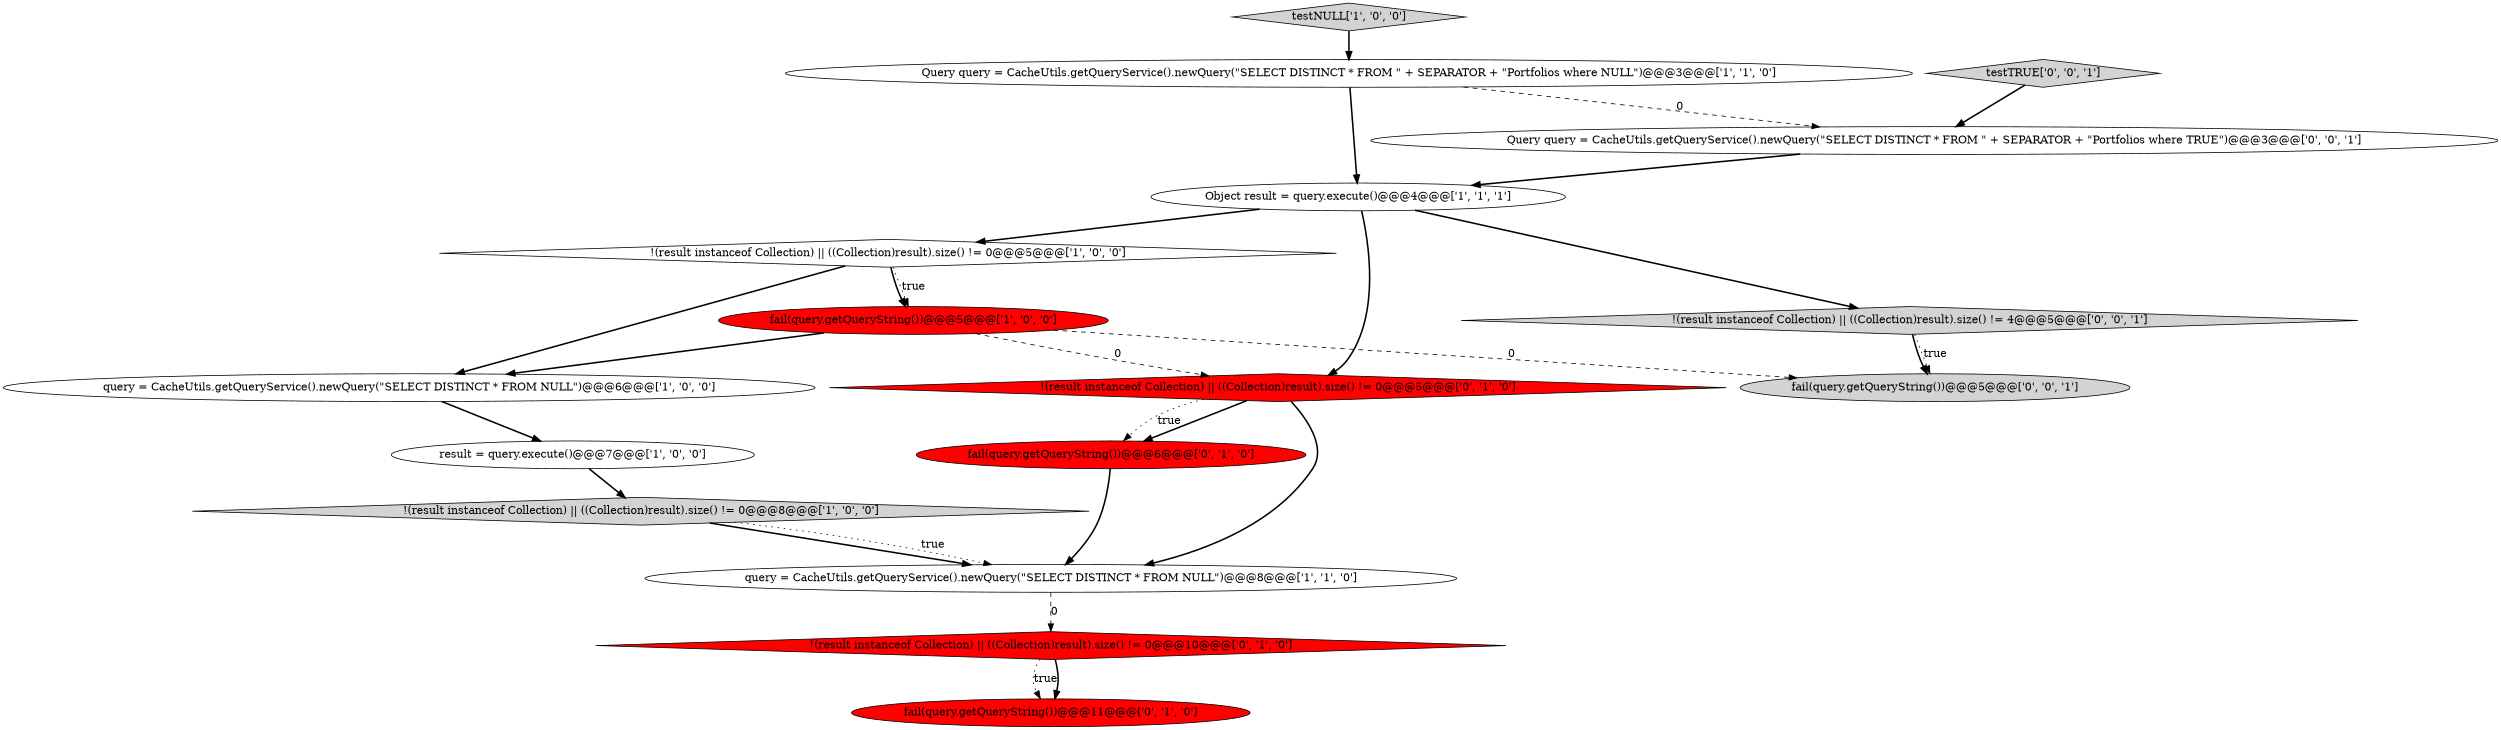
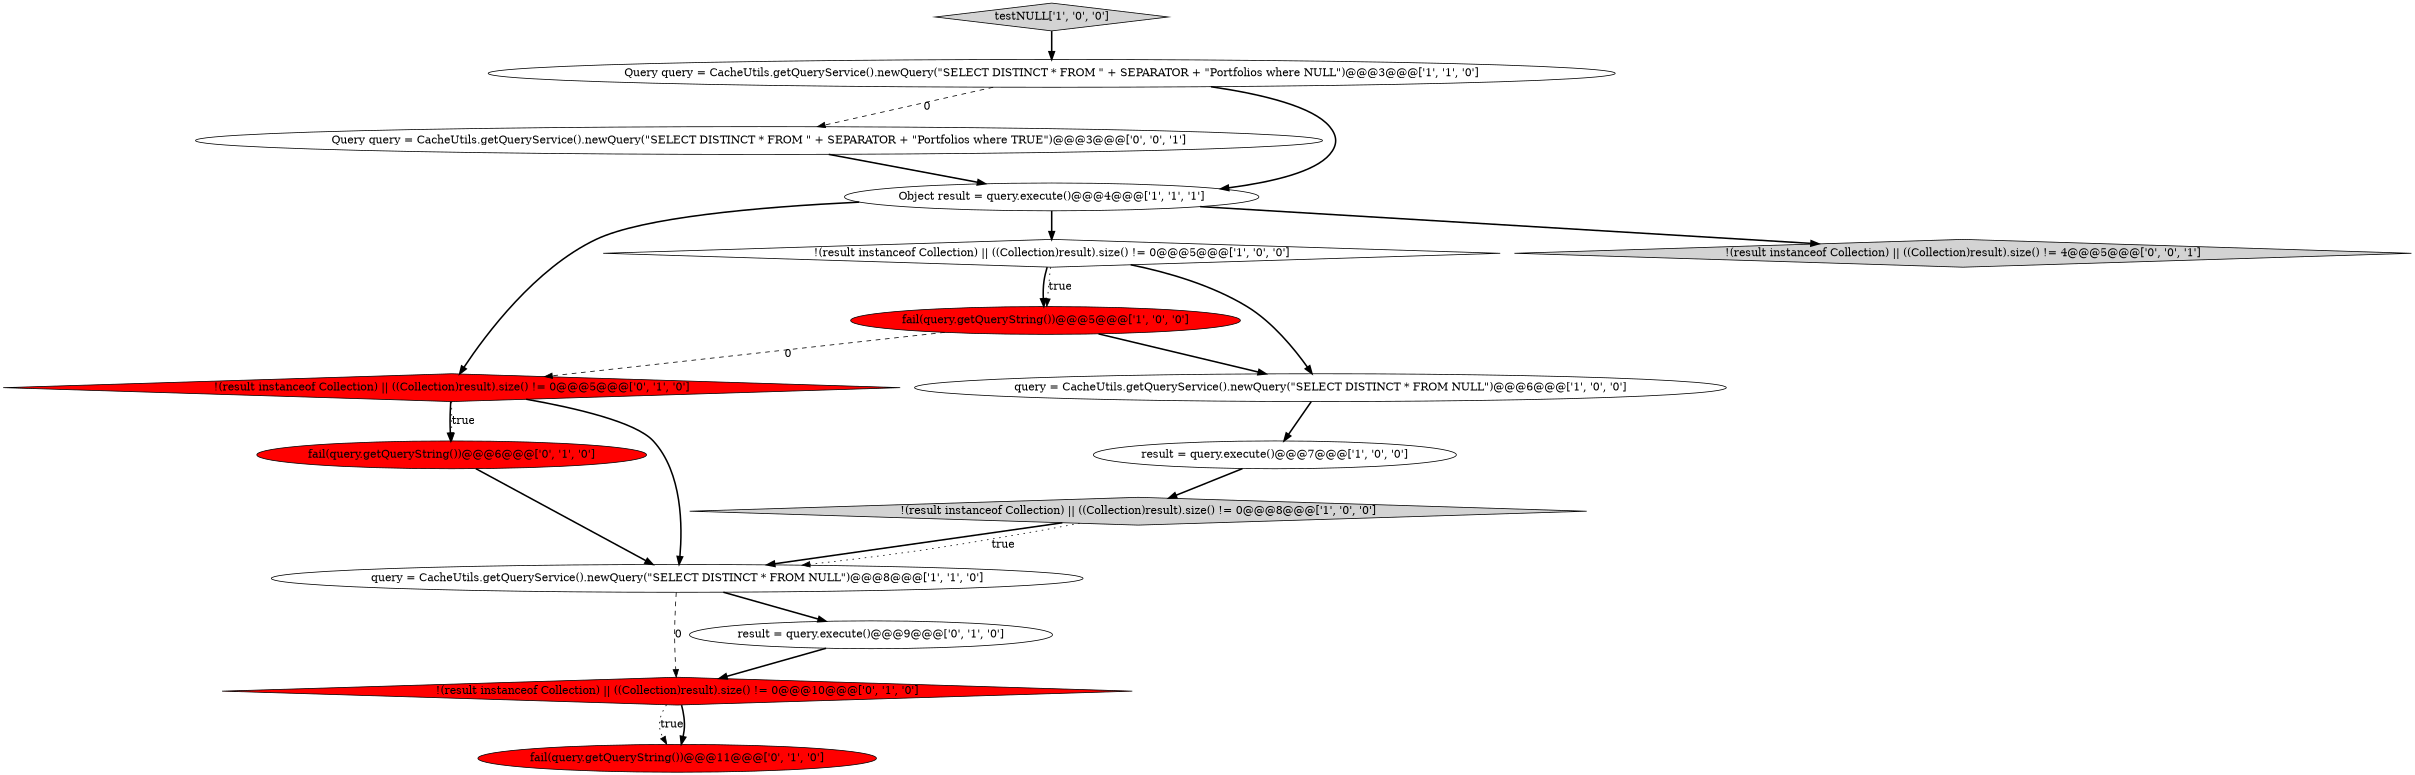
(2043, 73) -> none
(1935, 388) -> none
none -> (871, 635)
